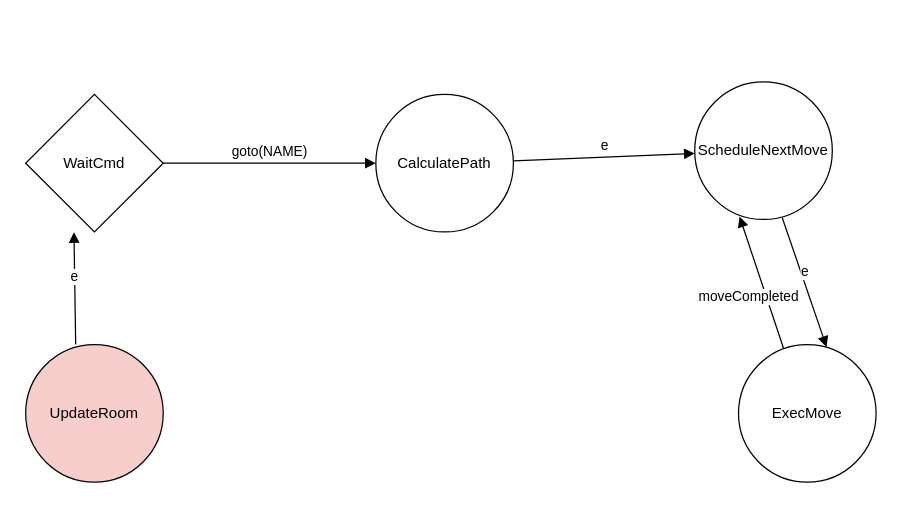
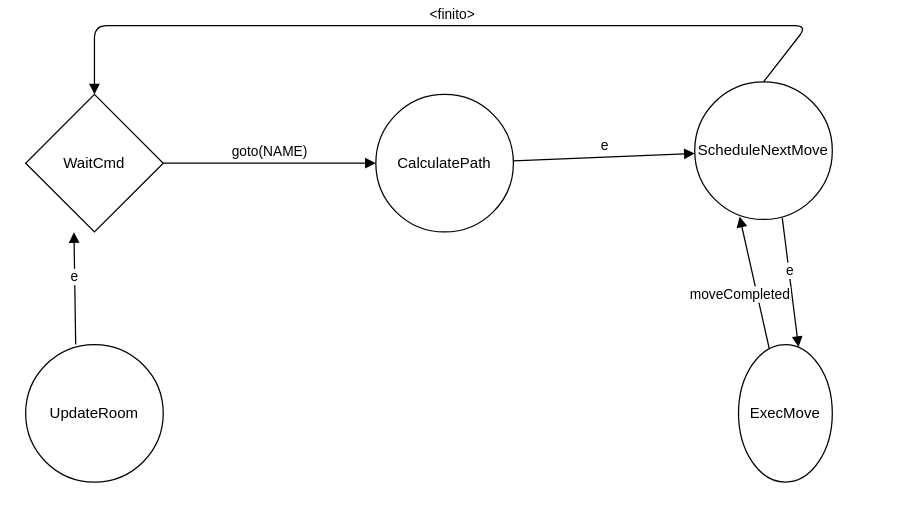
none -> (456, 26)
(94, 413) -> (94, 413)
(807, 413) -> (785, 413)
